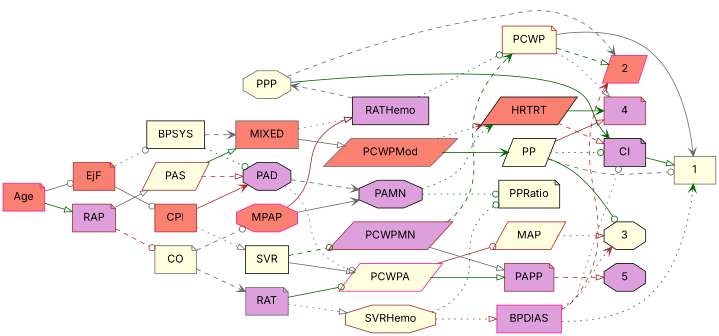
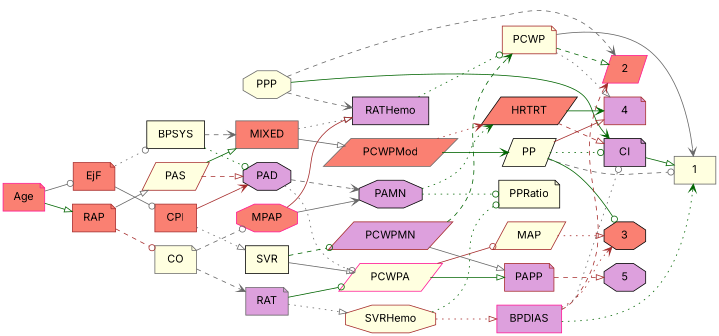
(326, 92) -> (316, 100)
(94, 218) -> (94, 218)
(625, 236) -> (625, 236)
